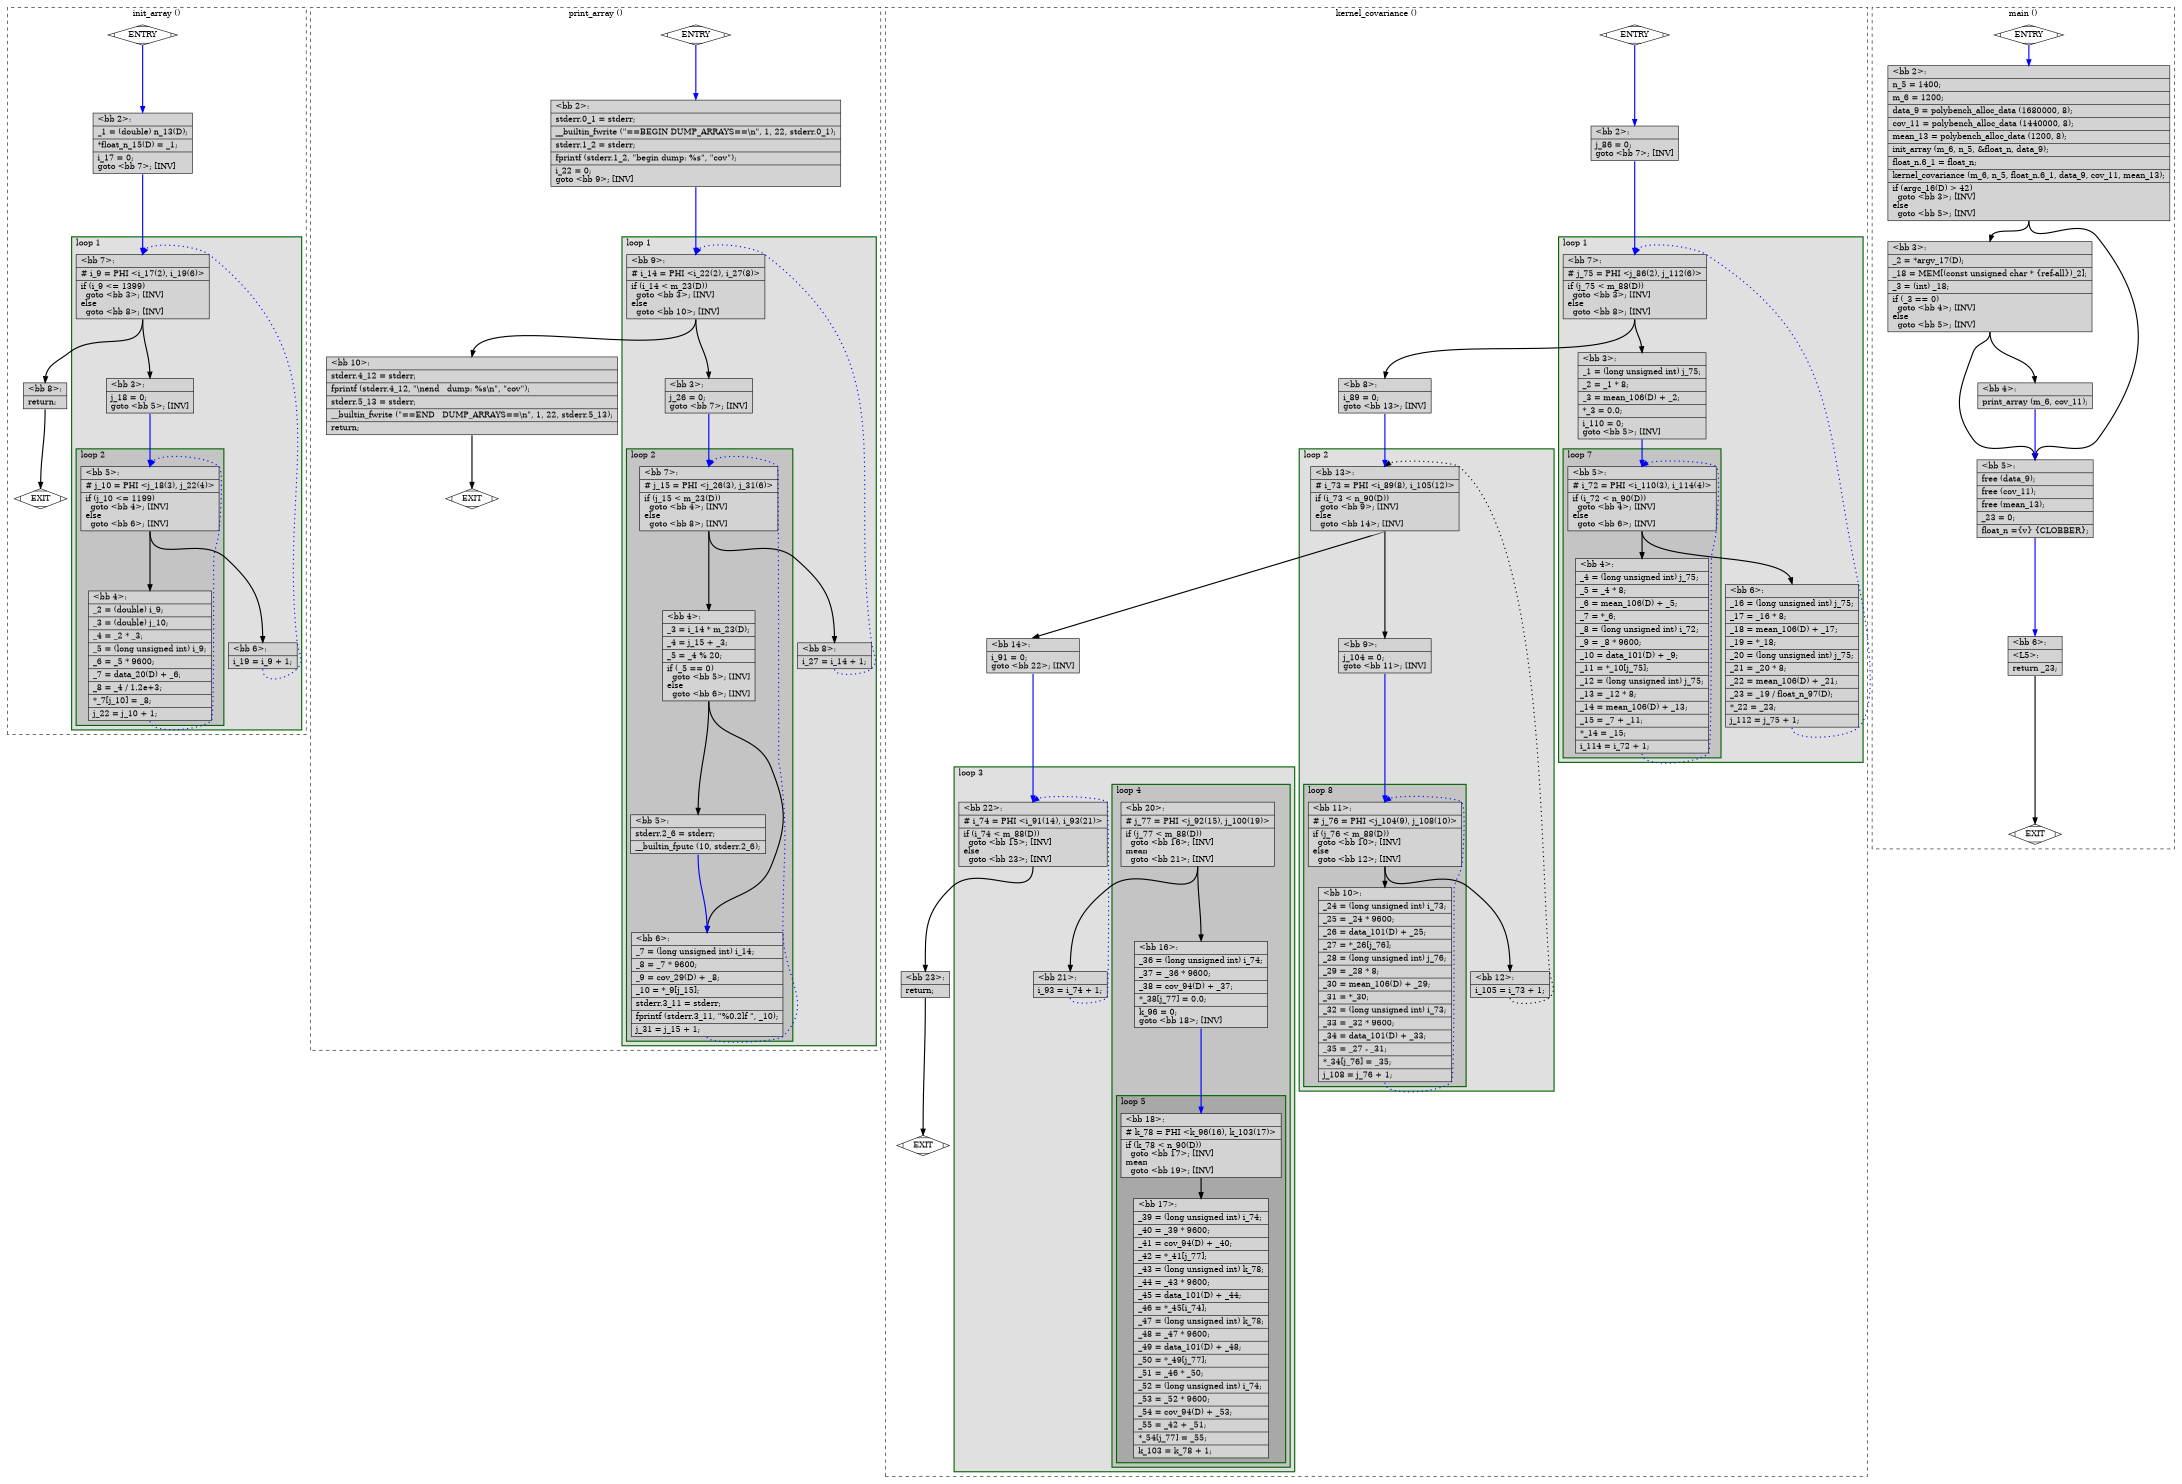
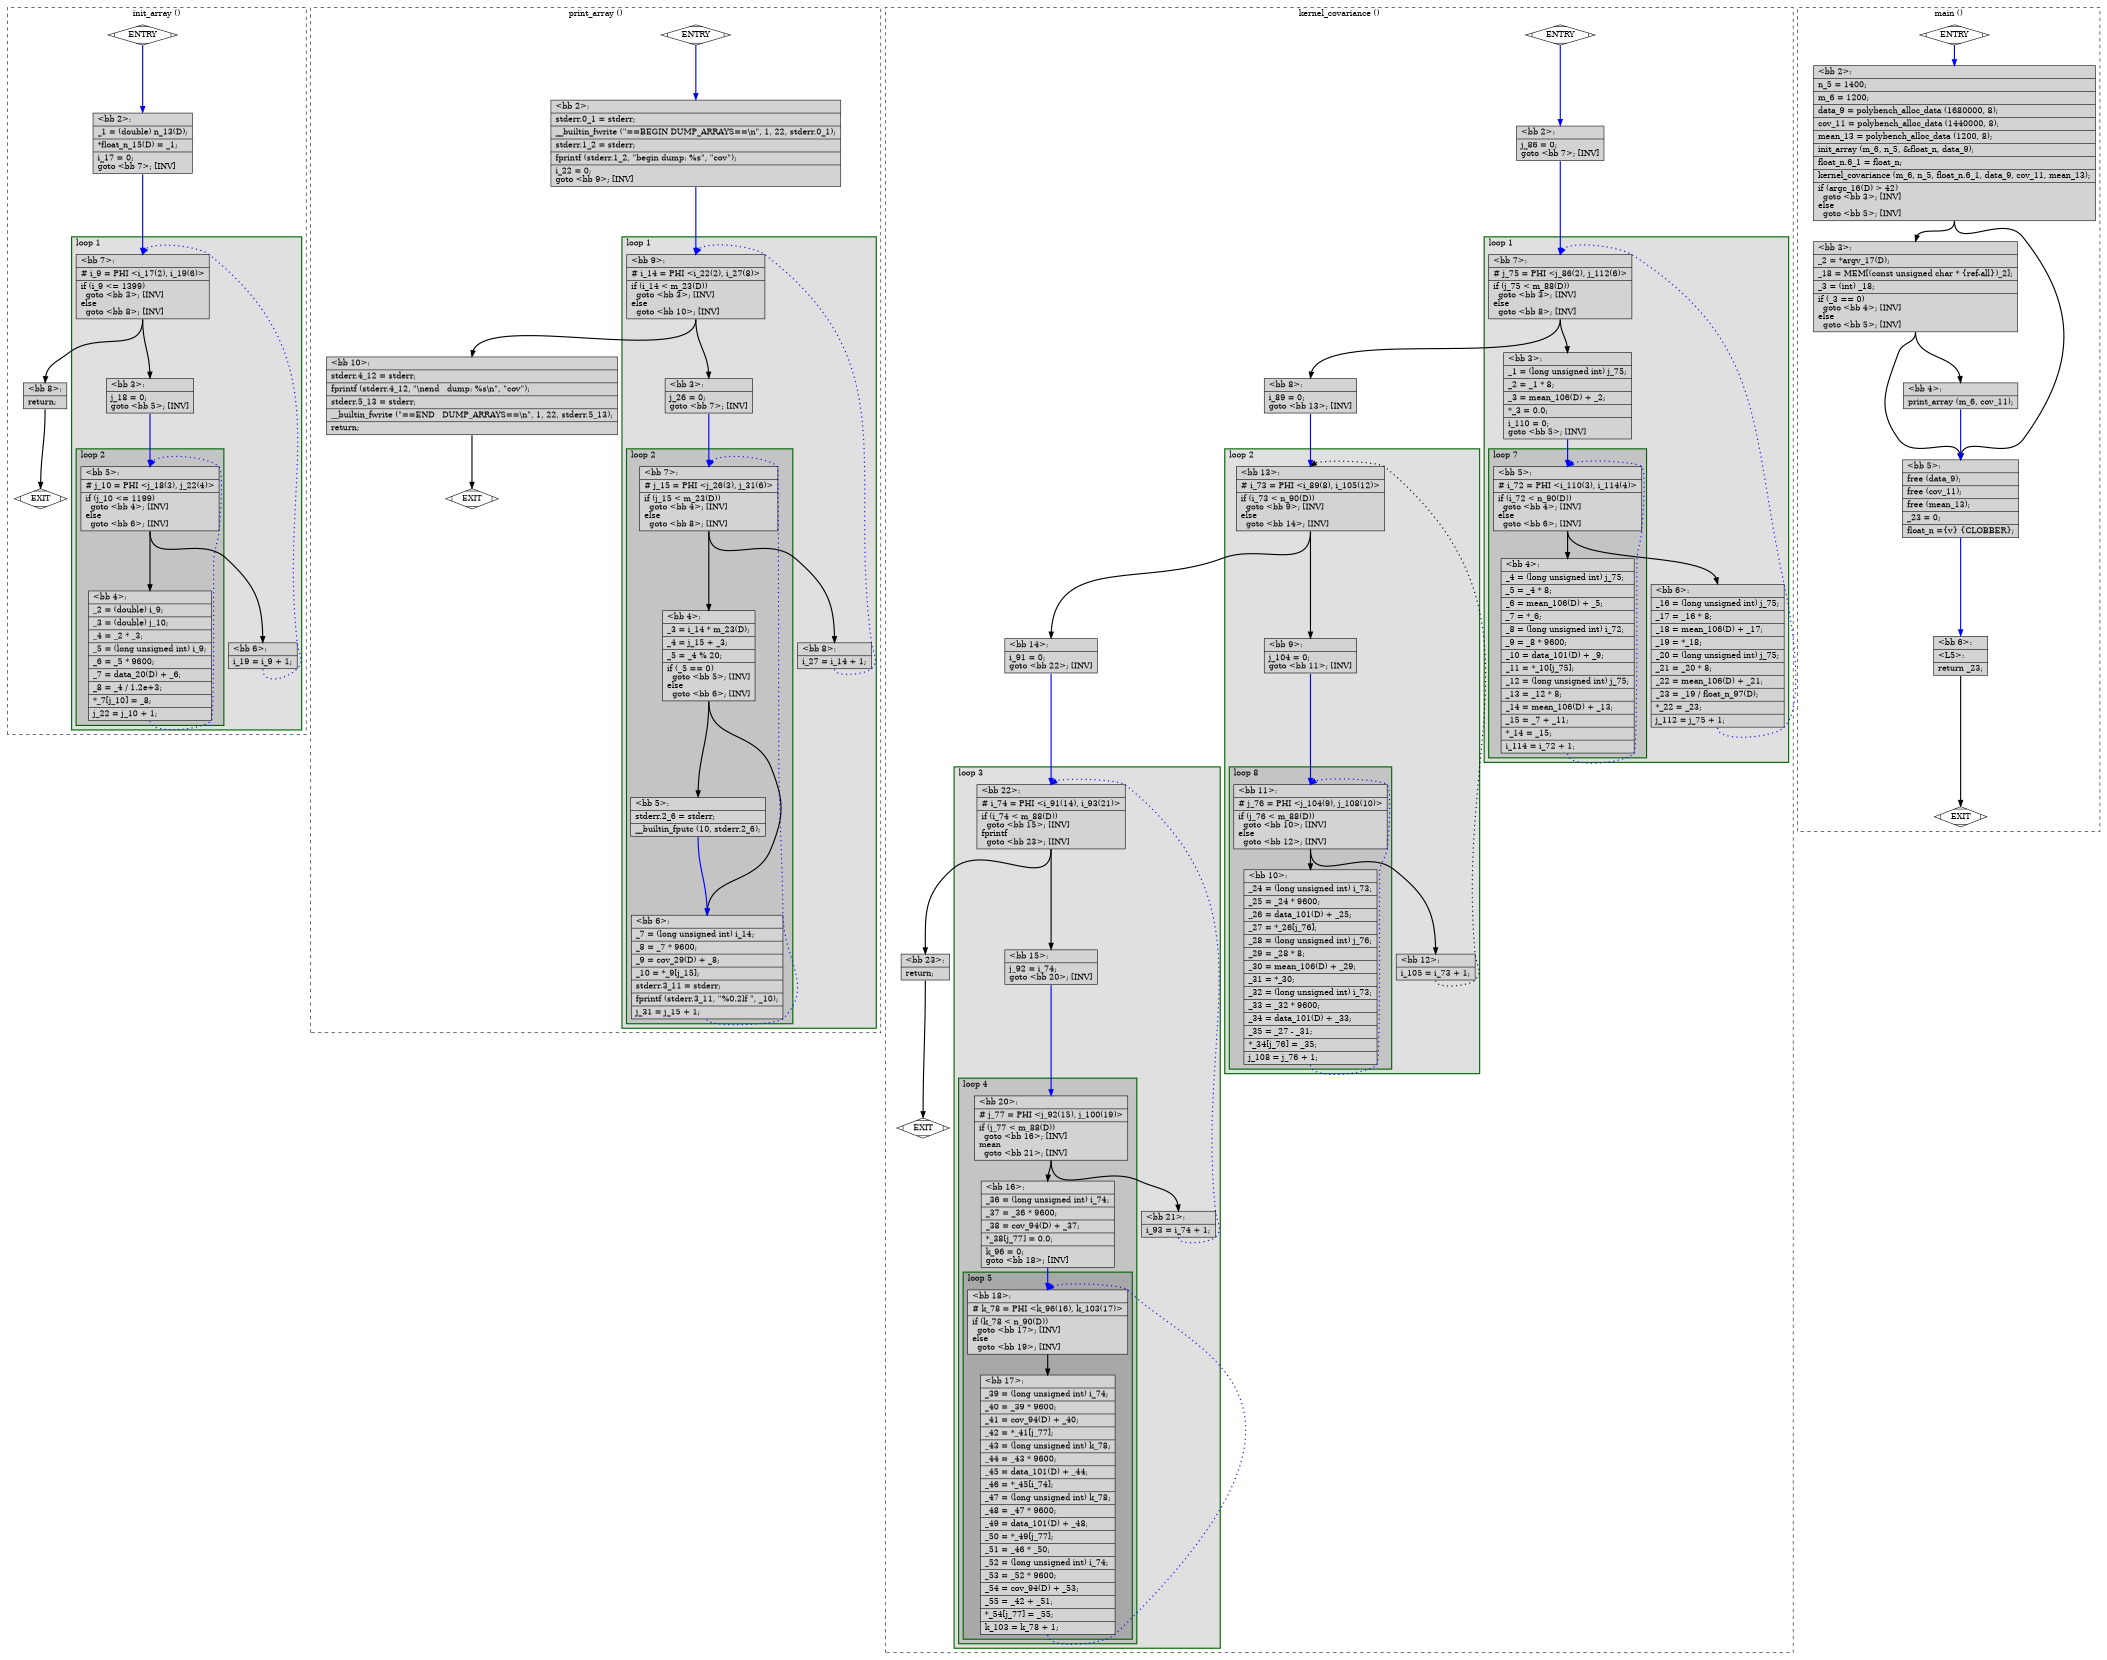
(972, 851) -> (994, 834)
none -> (1051, 967)
(1137, 1162) -> (980, 1339)
none -> (1240, 1456)
